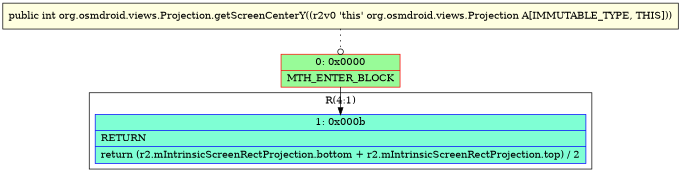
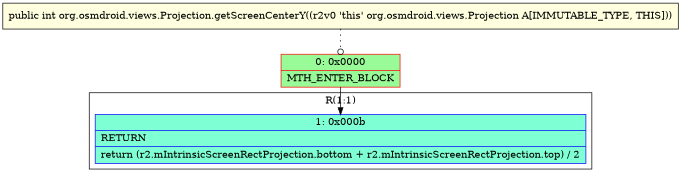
(341, 101) -> (341, 101)
